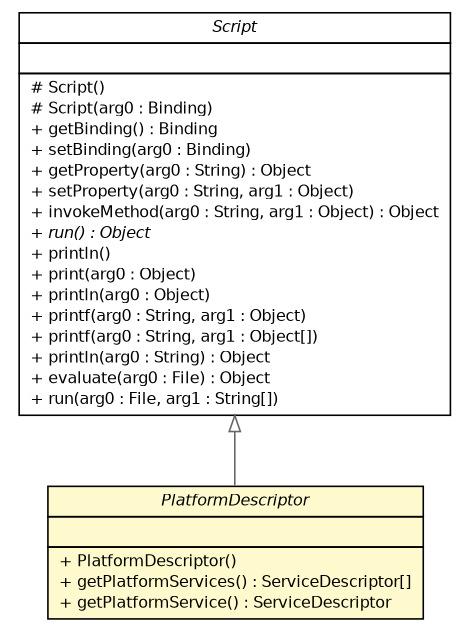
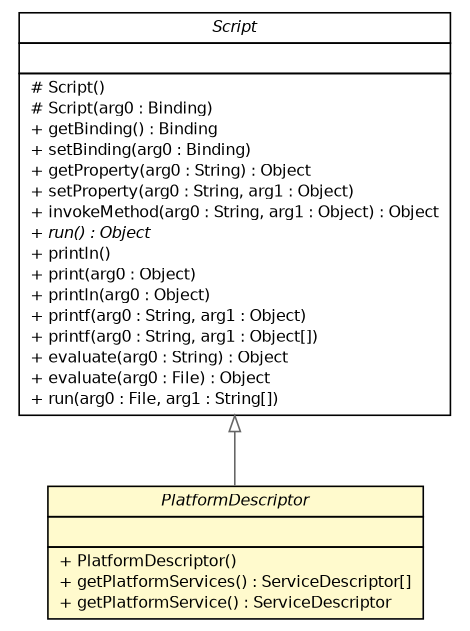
(151, 358) -> (160, 358)
